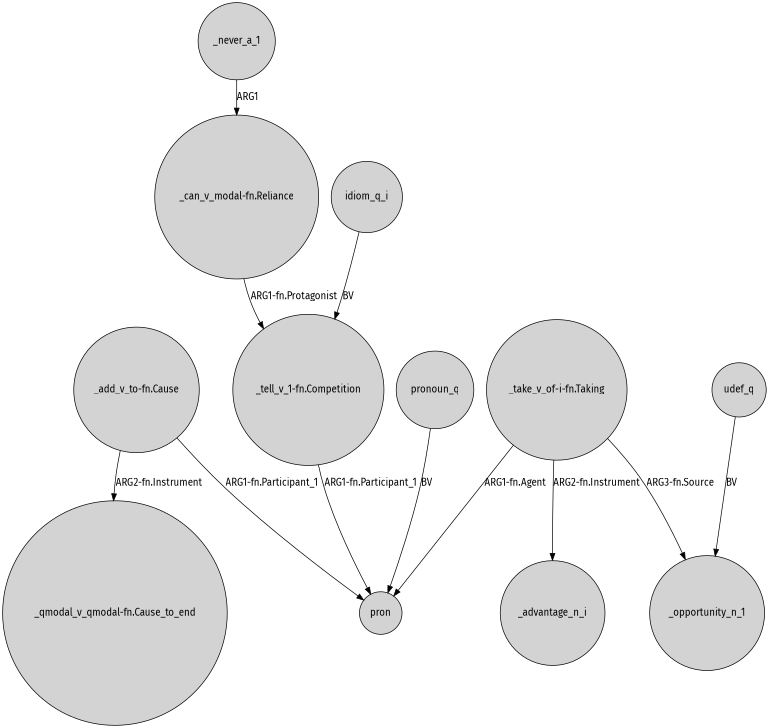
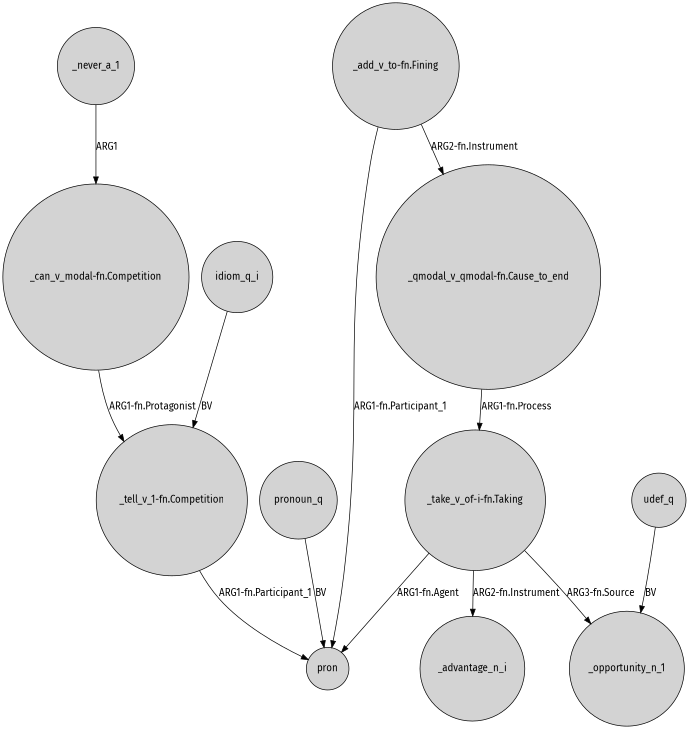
(237, 197) -> (96, 277)
(137, 390) -> (396, 66)
none -> (481, 406)
